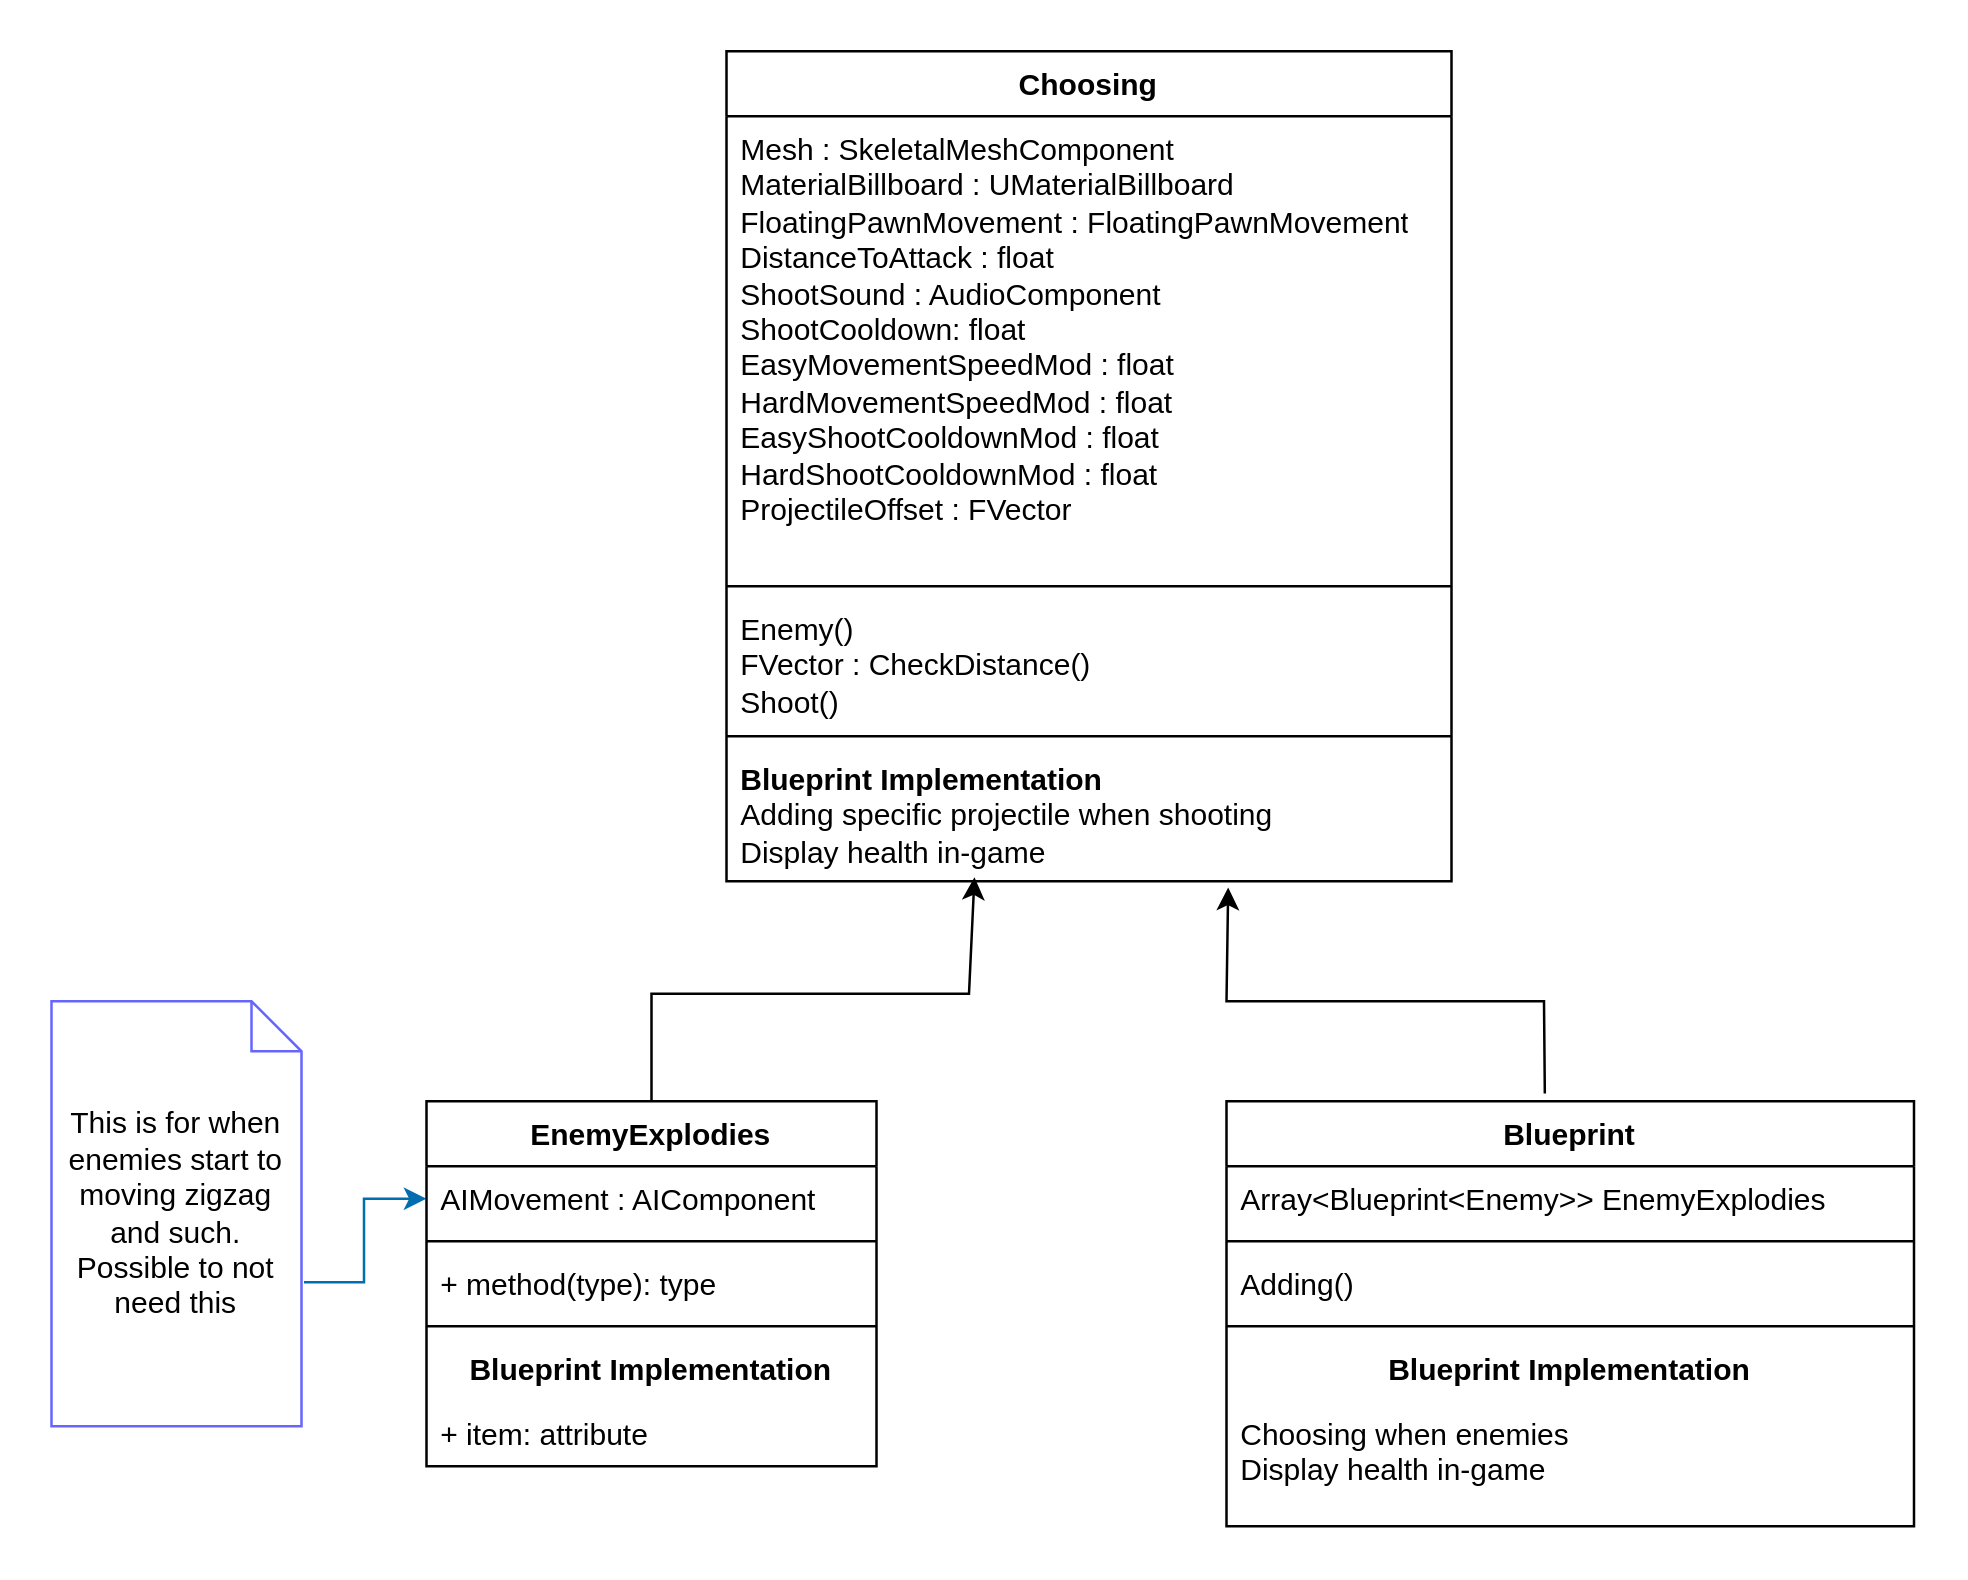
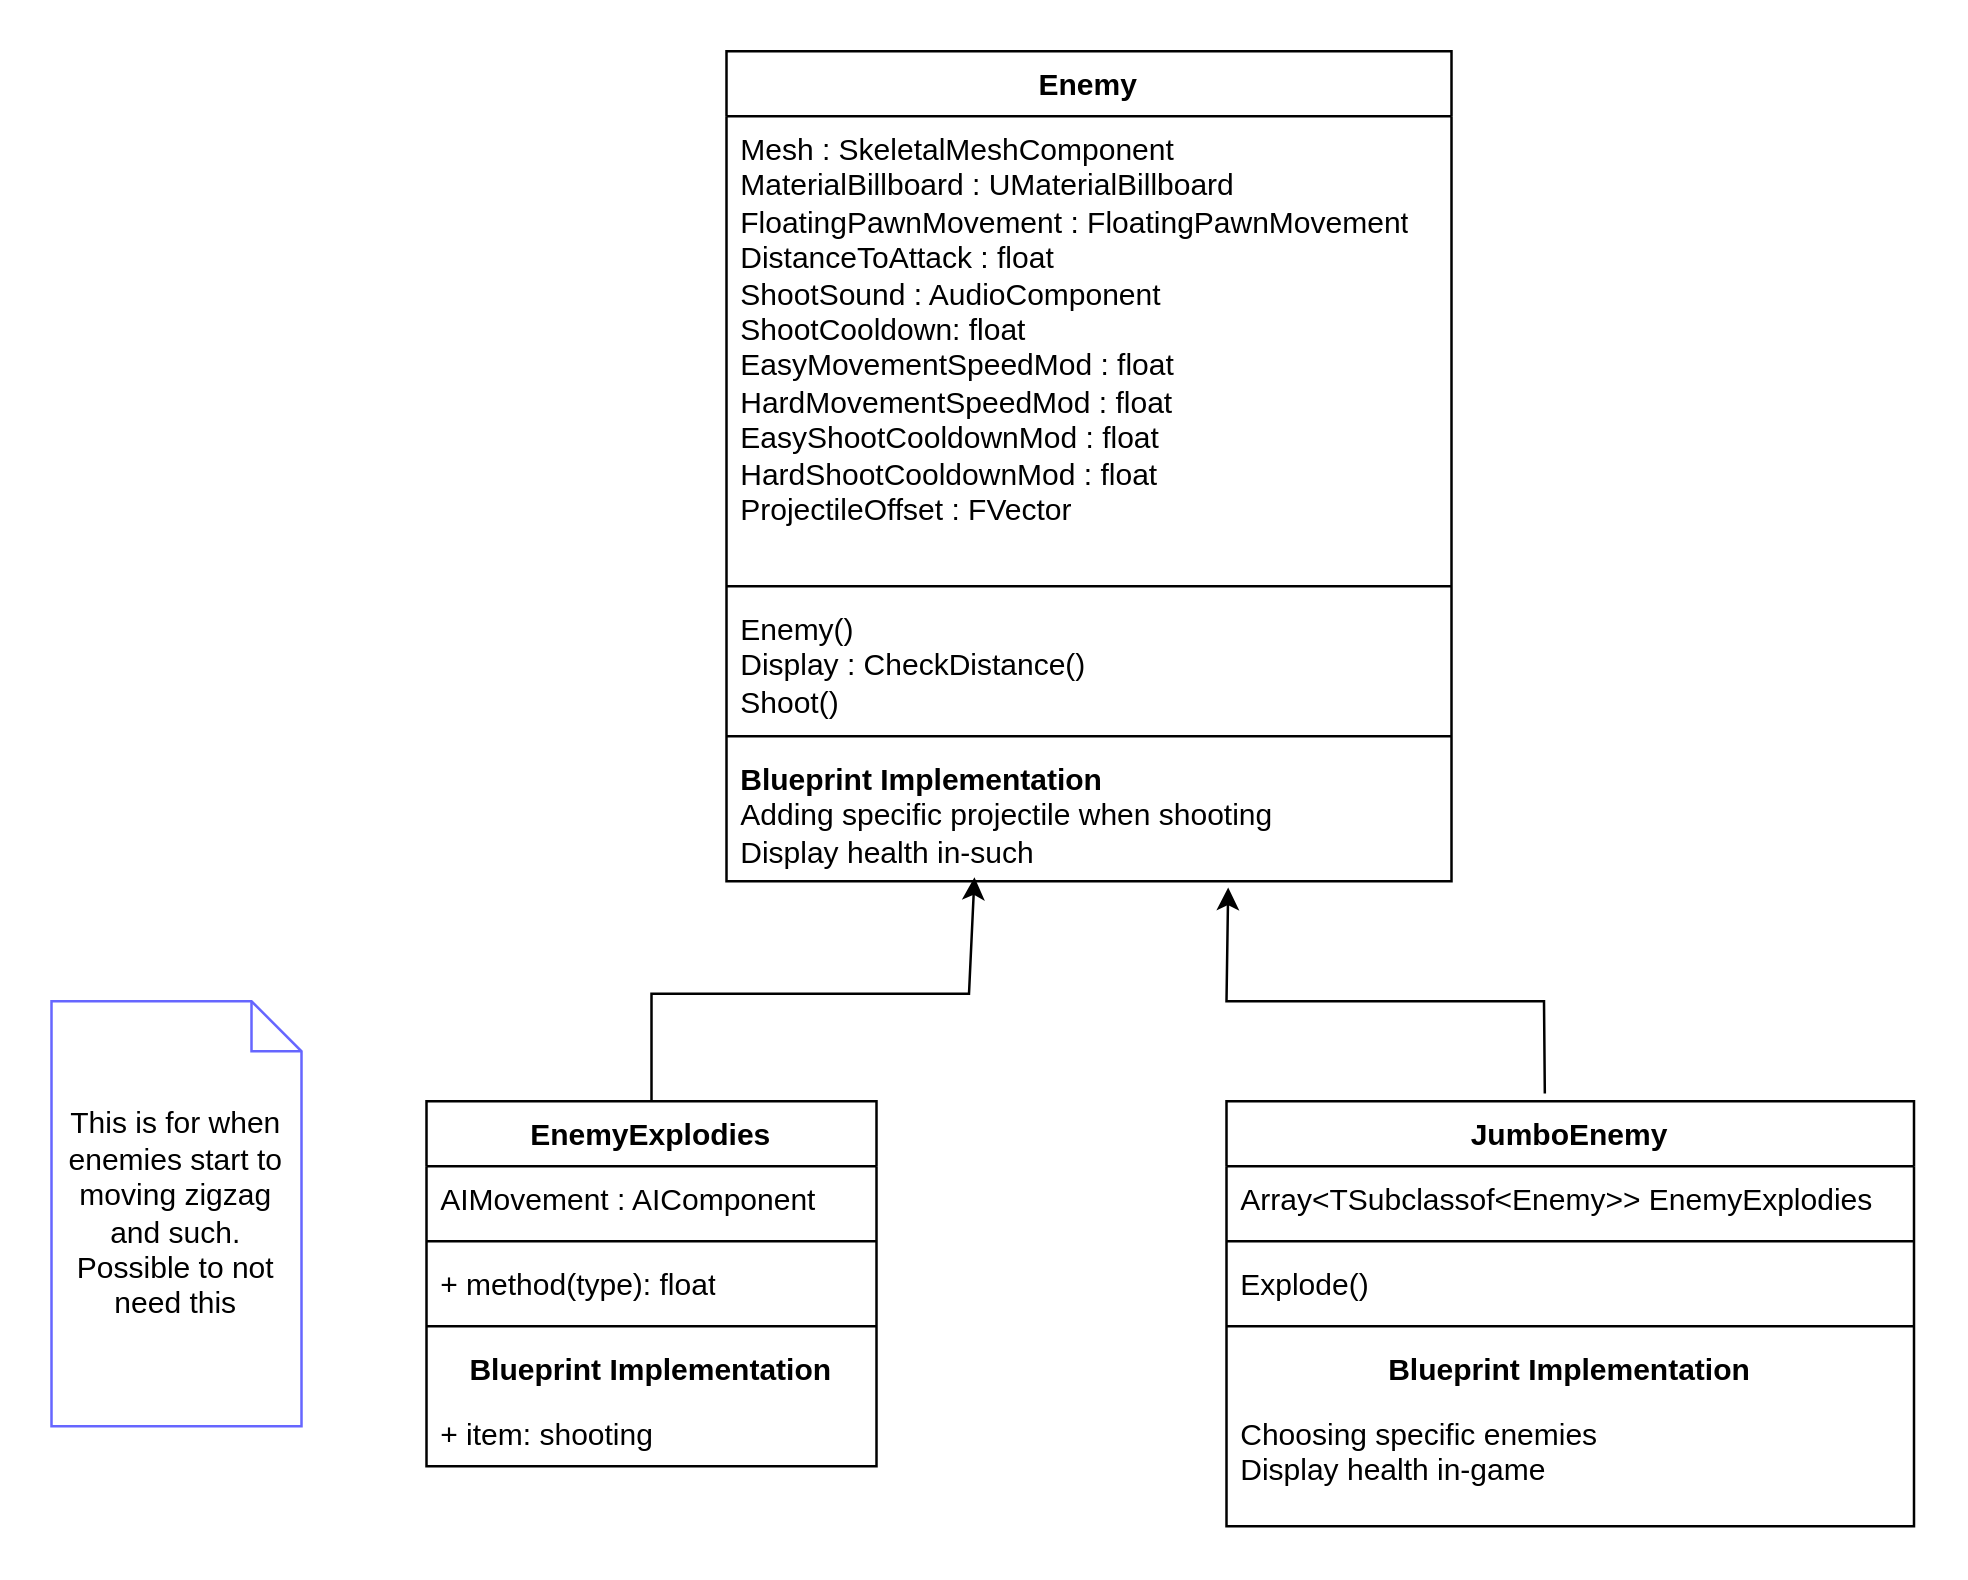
(1089, 87) -> (1089, 87)
(936, 668) -> (928, 668)
(1038, 818) -> (1038, 818)
(1570, 1137) -> (1570, 1137)
(1541, 1202) -> (1562, 1202)
(364, 1248) -> none
(598, 1287) -> (602, 1287)
(1305, 1287) -> (1313, 1287)
(565, 1437) -> (556, 1437)
(1403, 1455) -> (1428, 1455)
